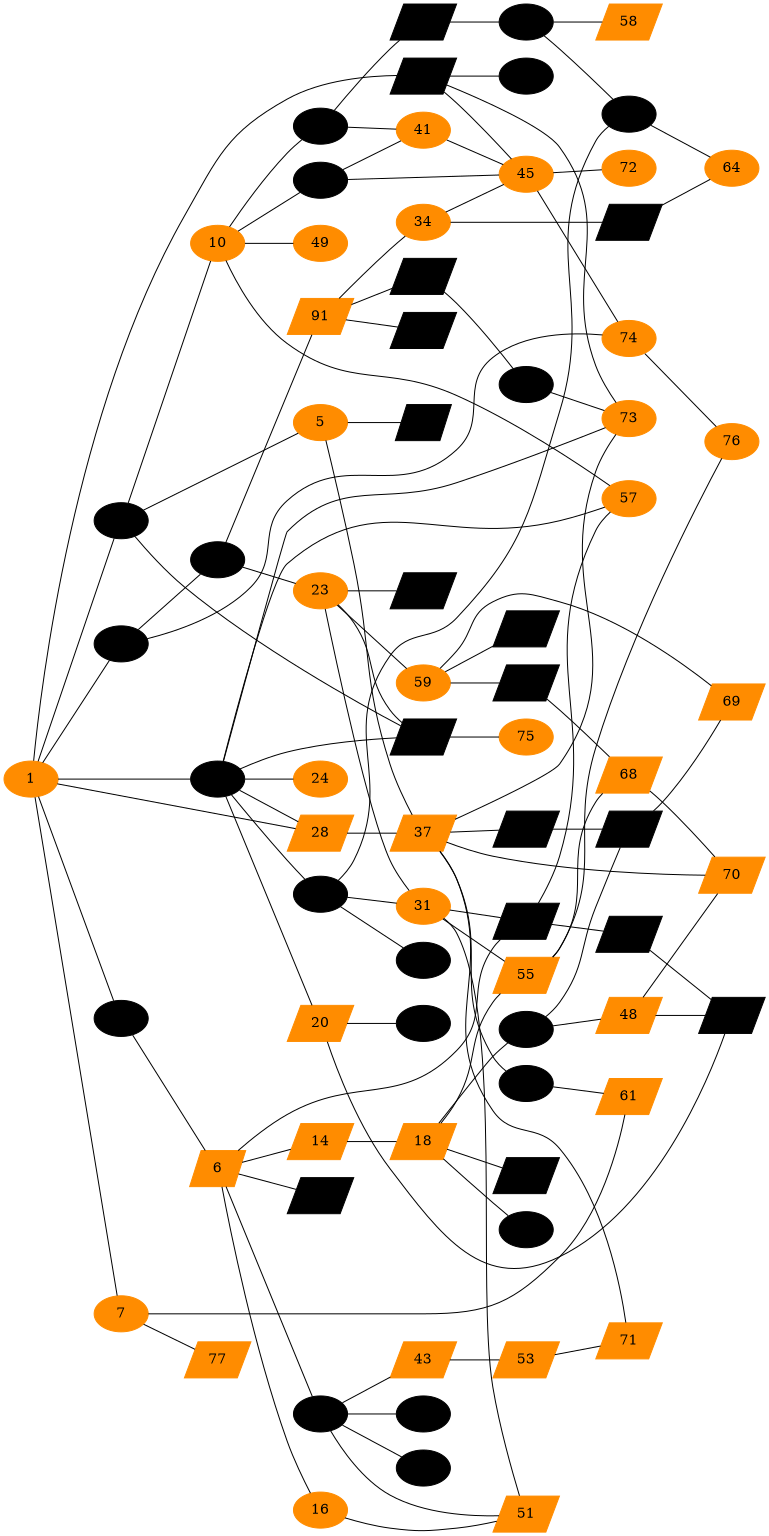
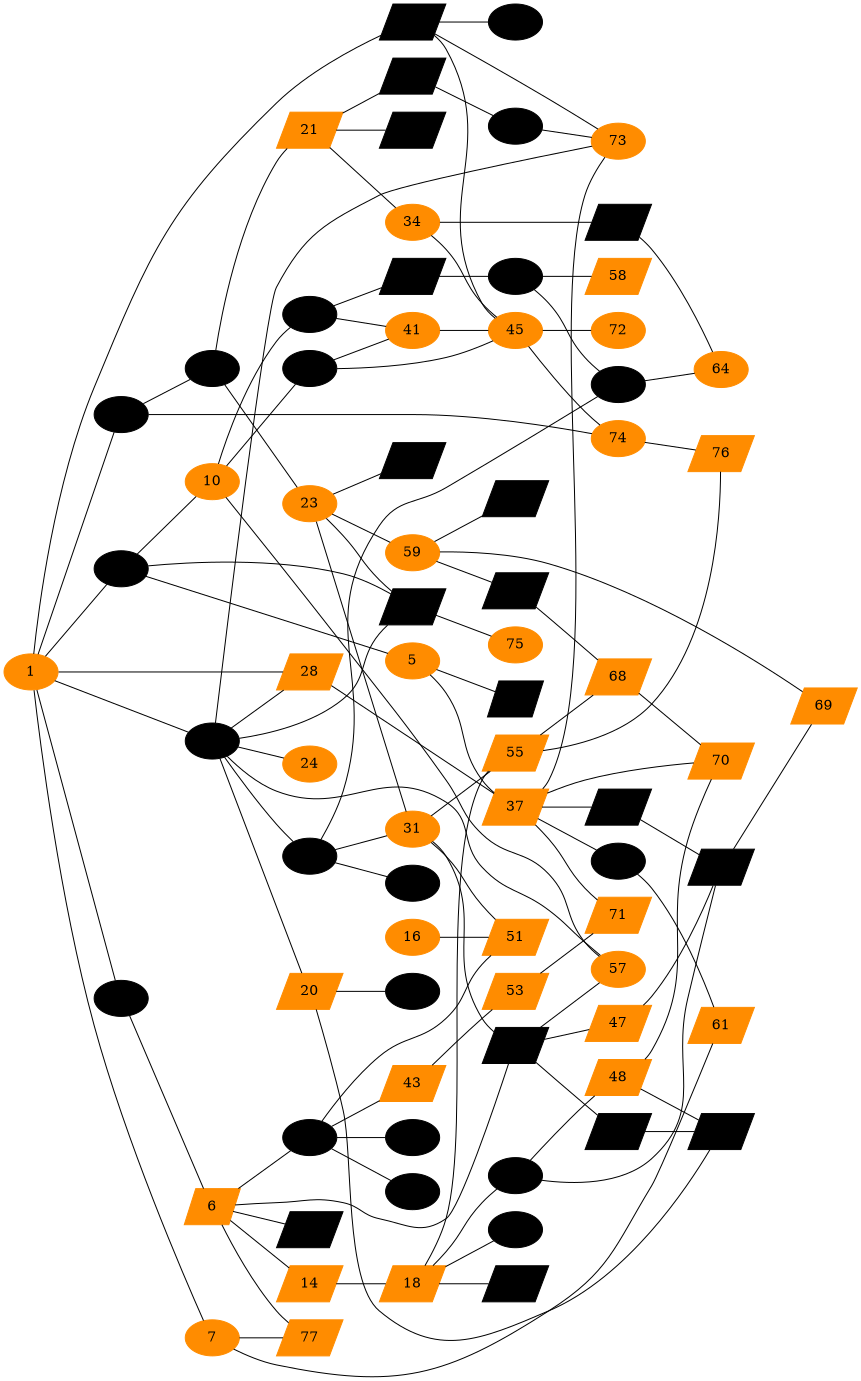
(321, 243) -> none
(321, 316) -> (310, 130)
(732, 442) -> (721, 454)
none -> (618, 1023)
(257, 1343) -> (251, 1277)
